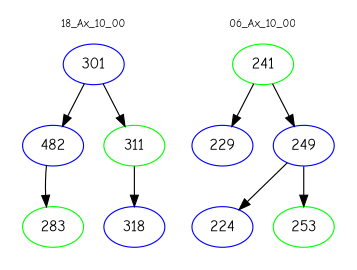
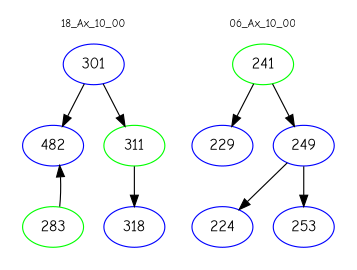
(46, 180) -> (61, 192)
(304, 227) -> (304, 227)
